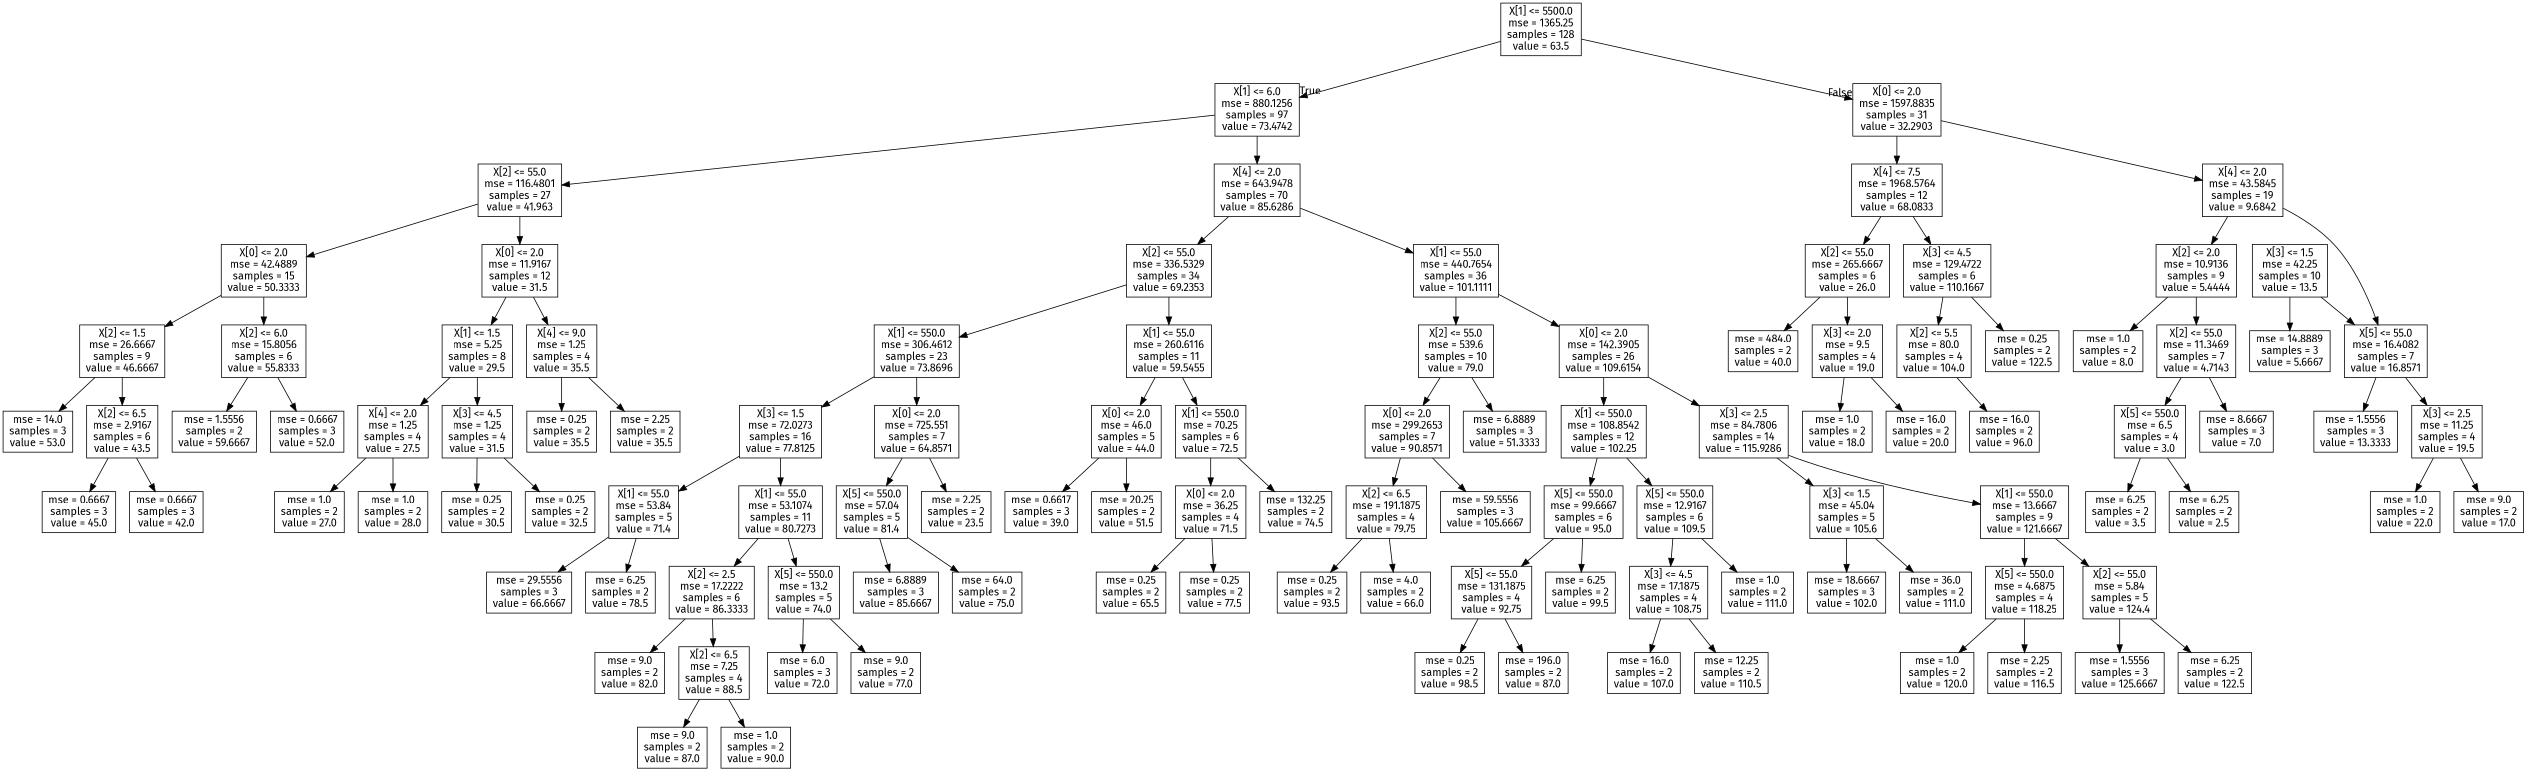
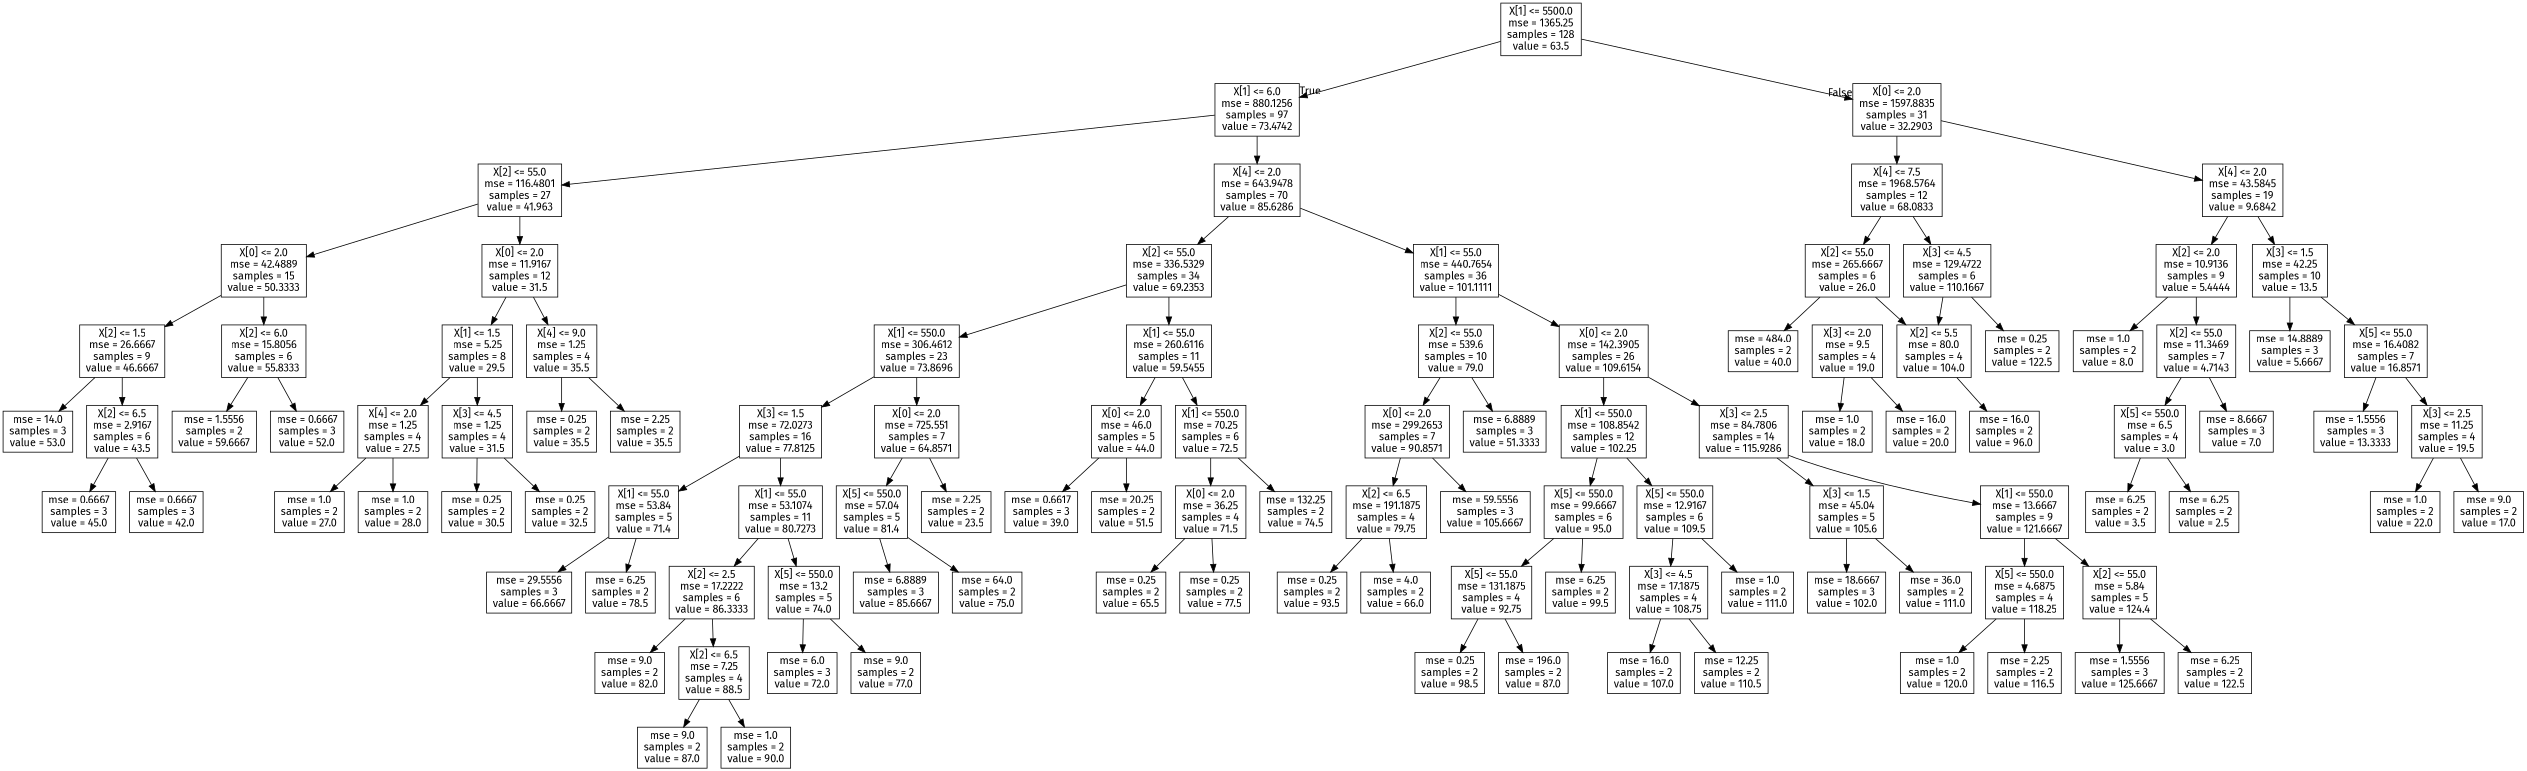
(2341, 253) -> (2264, 227)
(1847, 307) -> (1888, 308)
